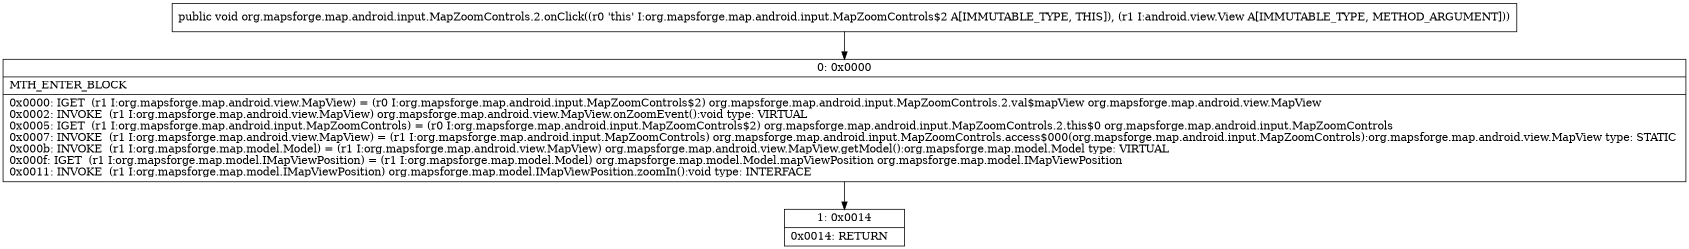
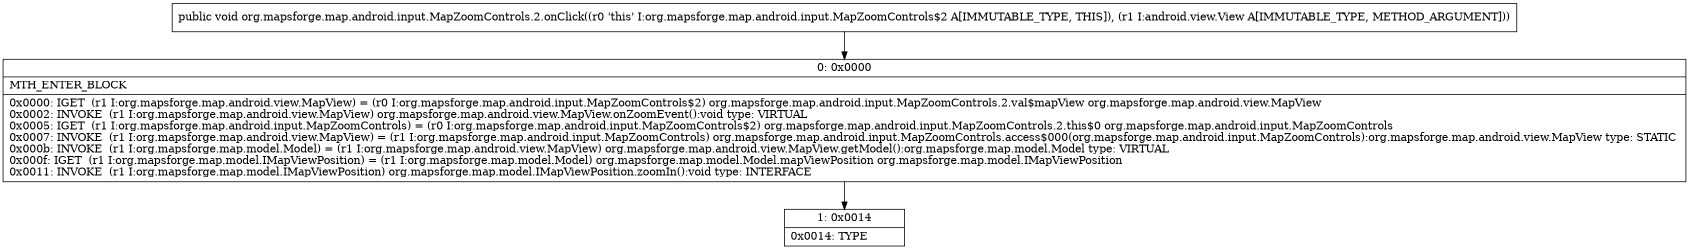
(844, 236) -> (835, 236)
